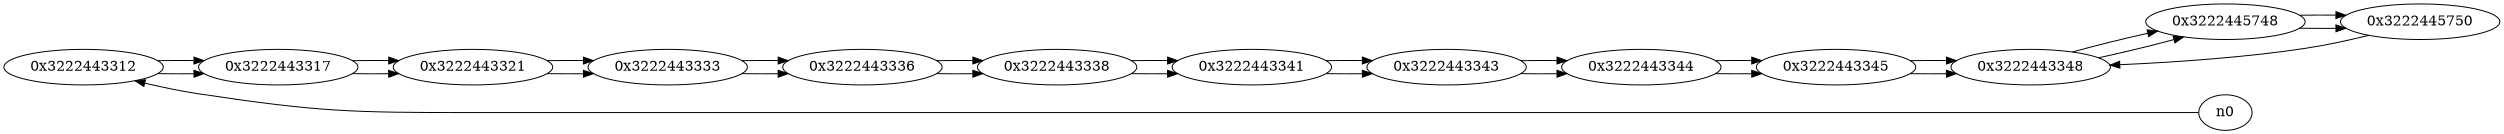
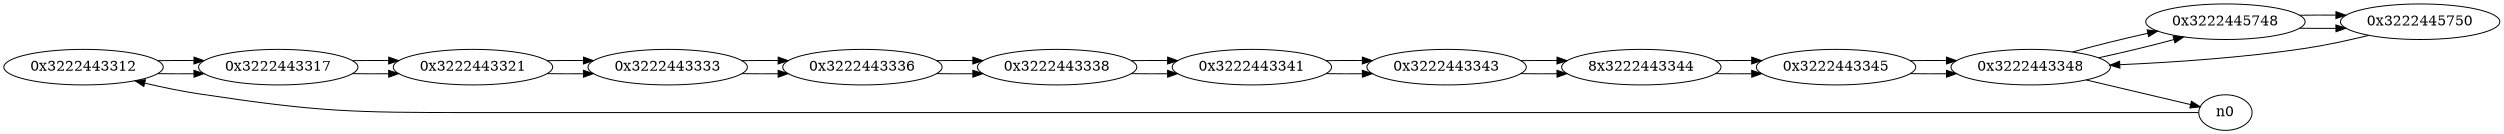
(1641, 67) -> (1641, 67)
none -> (2138, 92)
